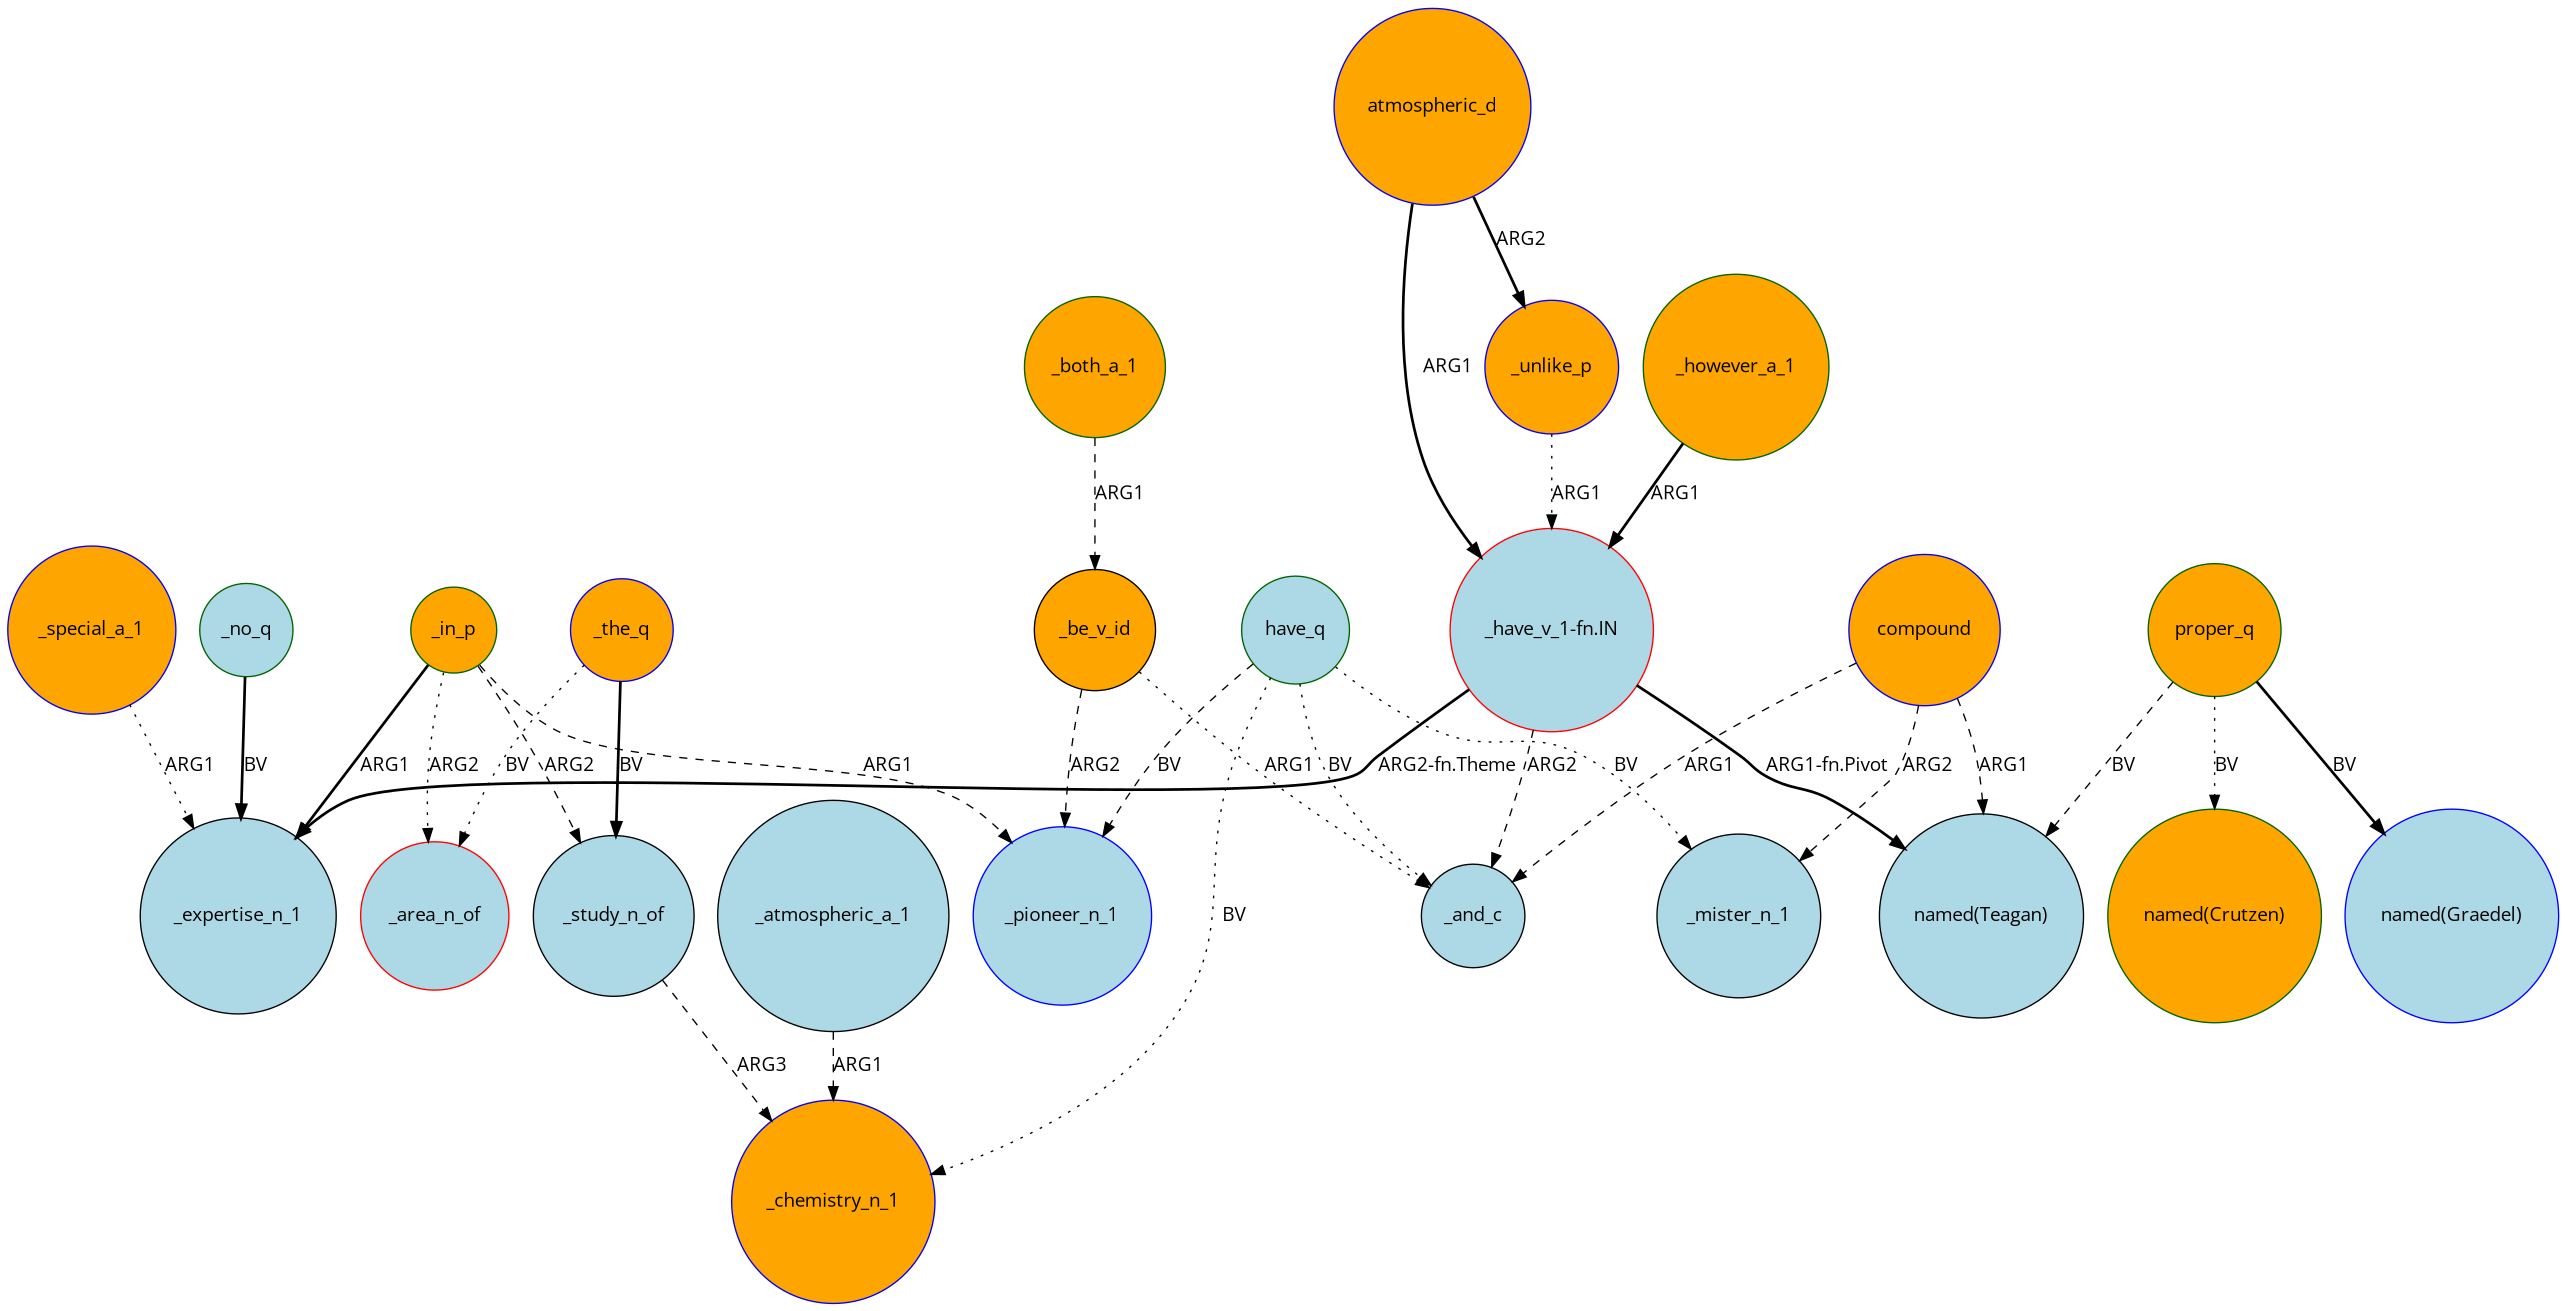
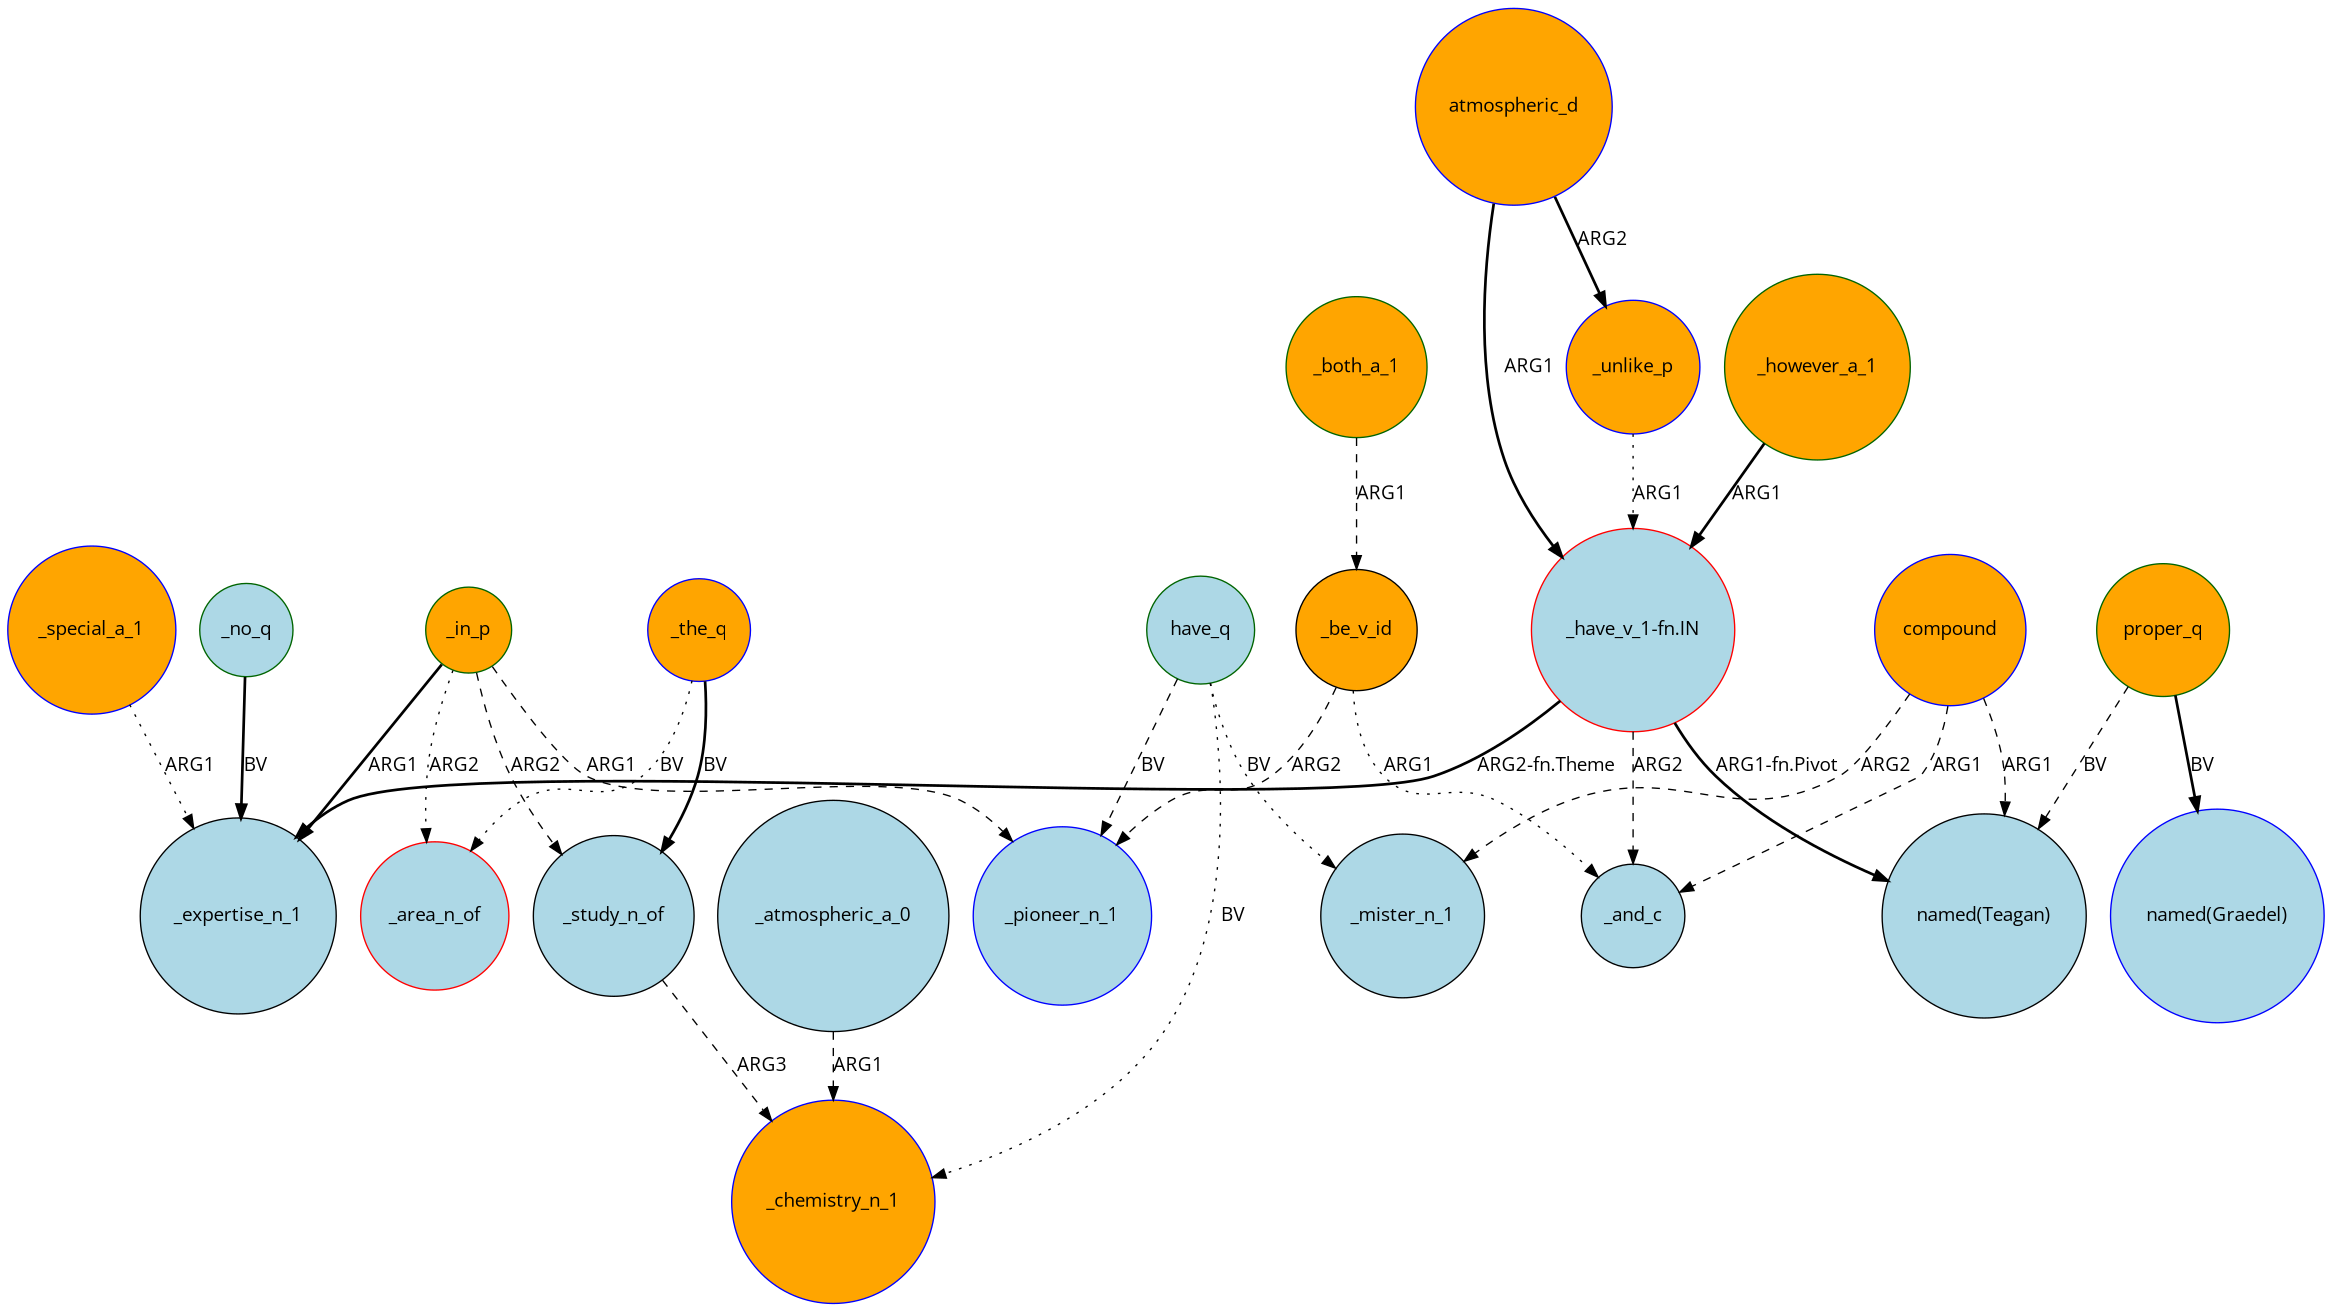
(1339, 793) -> none
(833, 916) -> (833, 916)
(2215, 916) -> none
